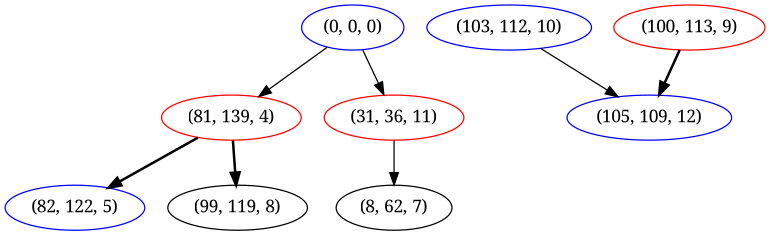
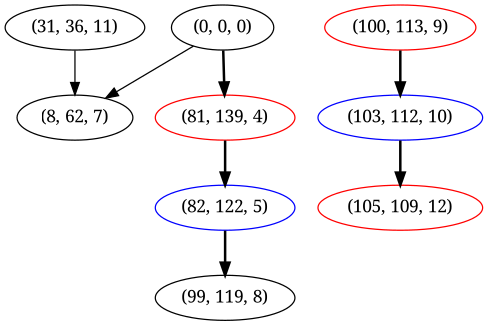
(353, 28) -> (223, 28)
(371, 67) -> (155, 69)
(672, 67) -> (400, 66)
(298, 68) -> (224, 66)
(574, 69) -> (400, 157)
(394, 118) -> (75, 28)
(649, 118) -> (400, 208)
(234, 157) -> (225, 247)
